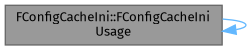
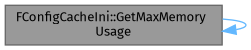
(114, 25) -> (114, 25)
